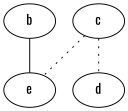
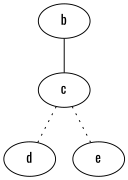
(30, 56) -> (64, 56)
